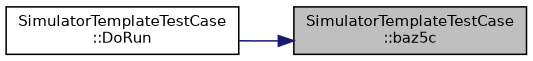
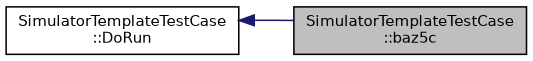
(259, 41) -> (274, 20)
